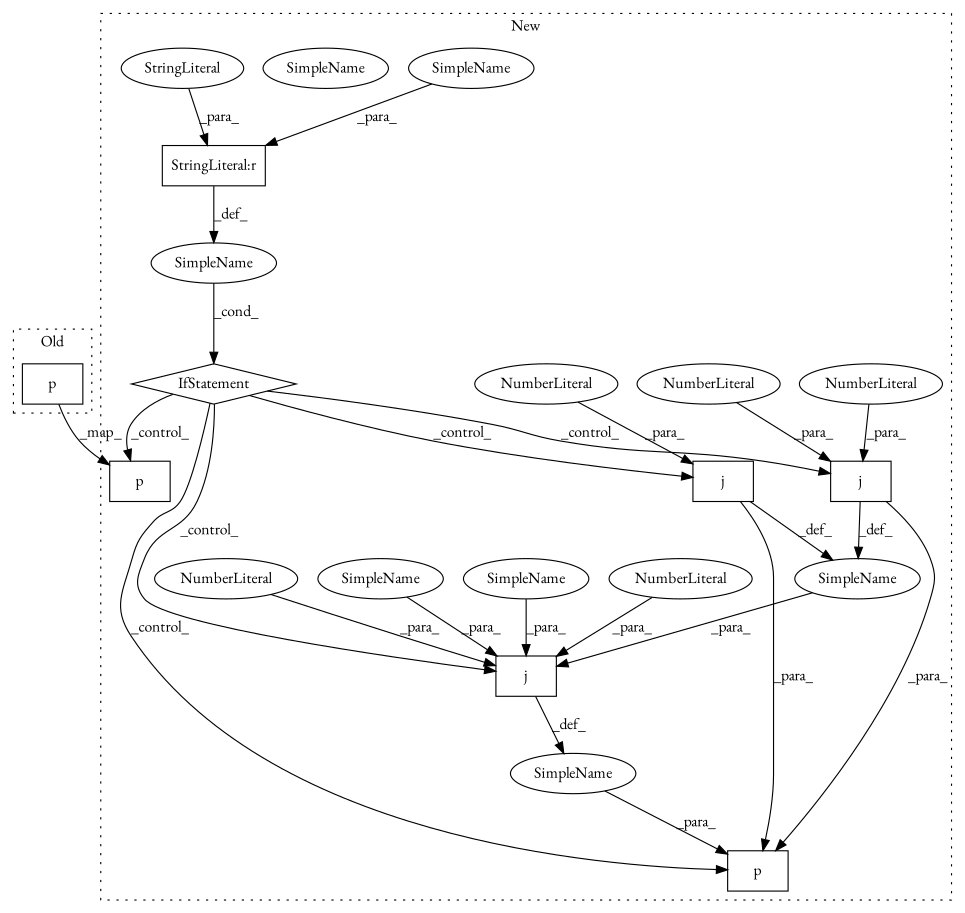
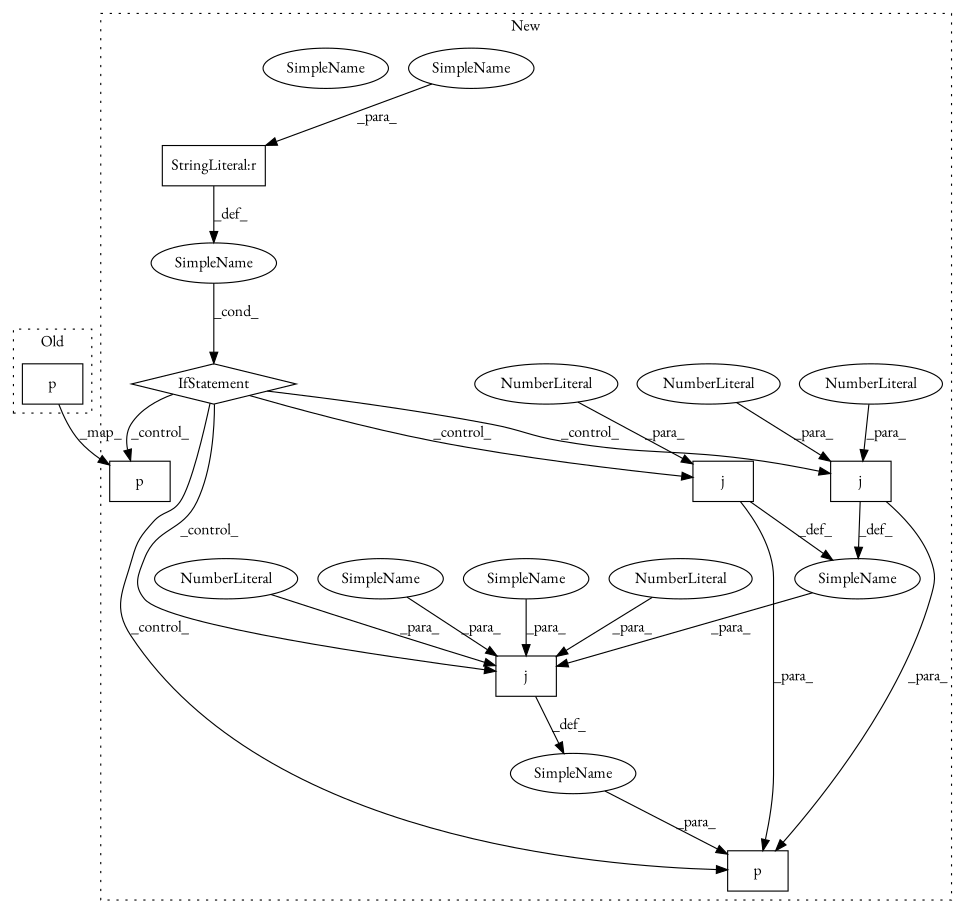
(182, 68) -> none
